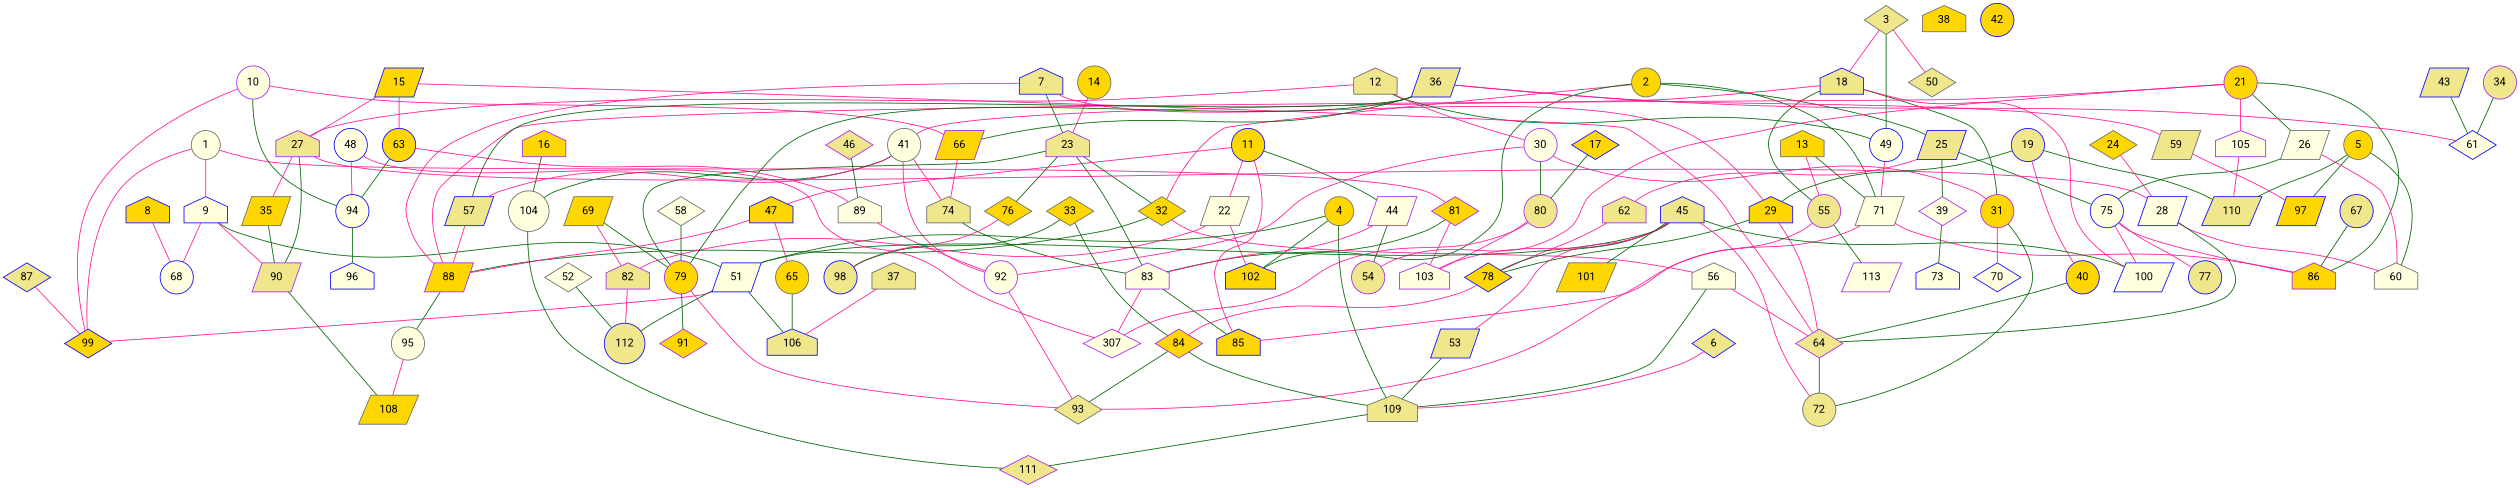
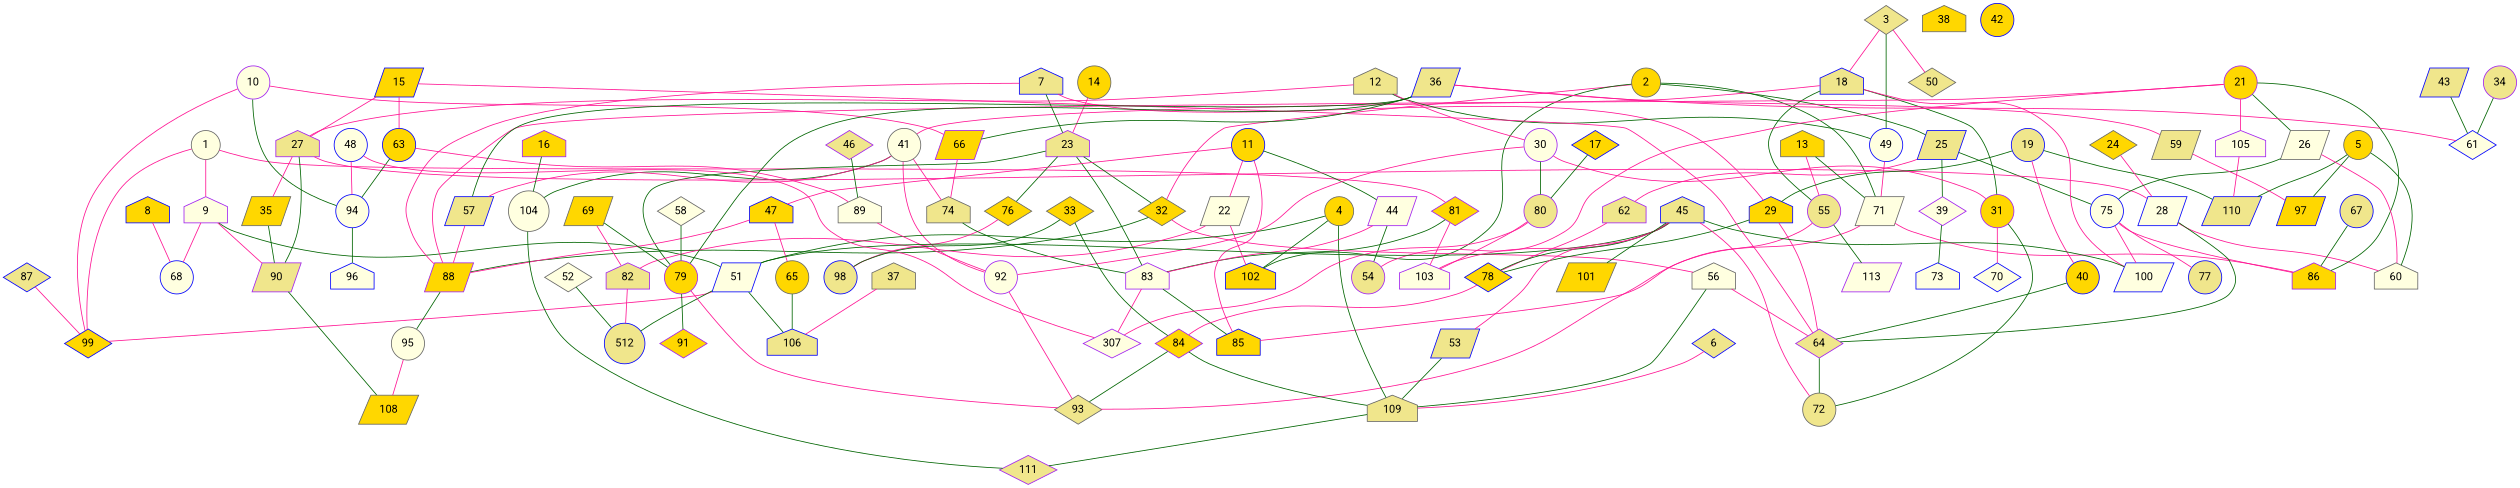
(206, 211) -> (206, 211)
(625, 344) -> (625, 344)
